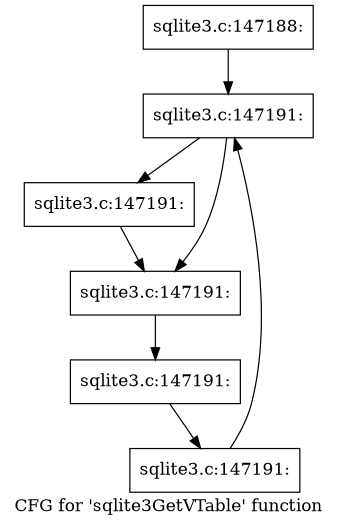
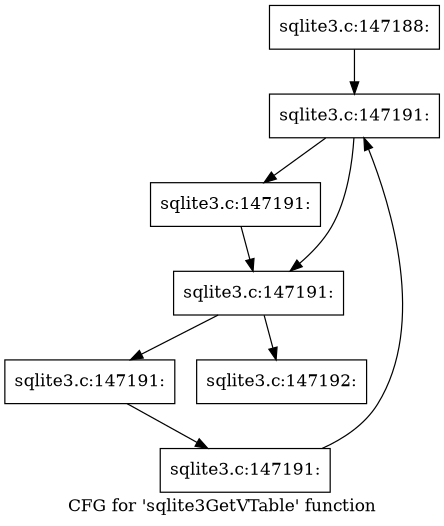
none -> (282, 382)
